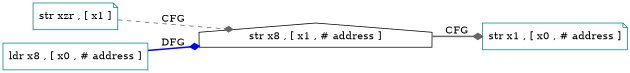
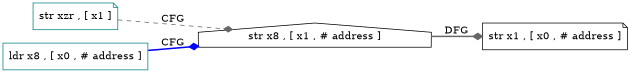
(457, 31) -> (457, 31)
(555, 36) -> (555, 36)
(174, 43) -> (173, 43)
